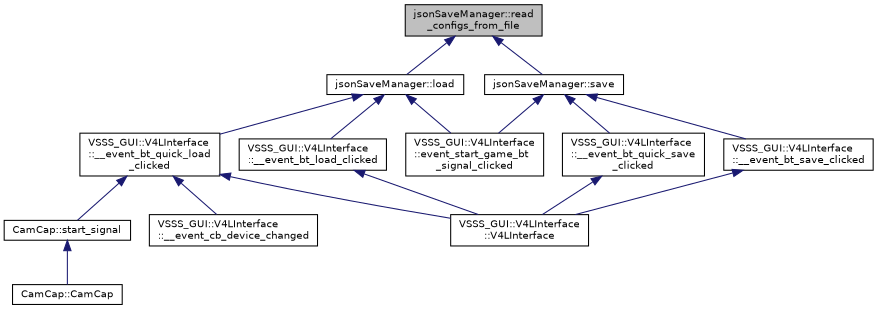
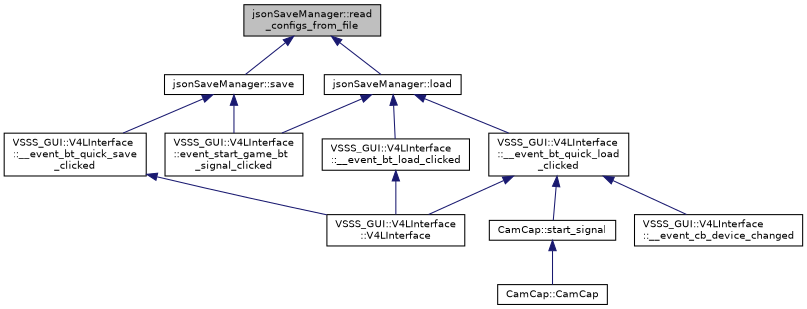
(798, 155) -> none
